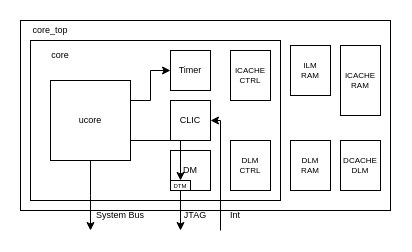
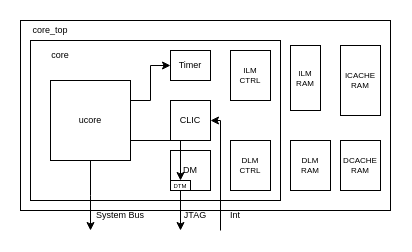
(191, 71) -> (191, 66)
(311, 71) -> (306, 78)
(251, 76) -> (251, 76)
(361, 166) -> (361, 166)
